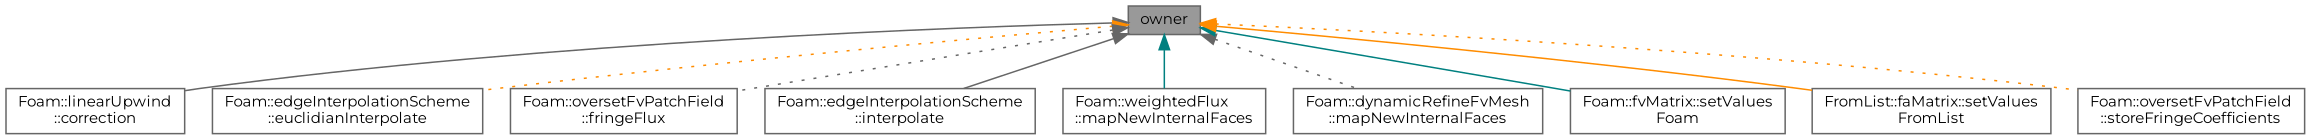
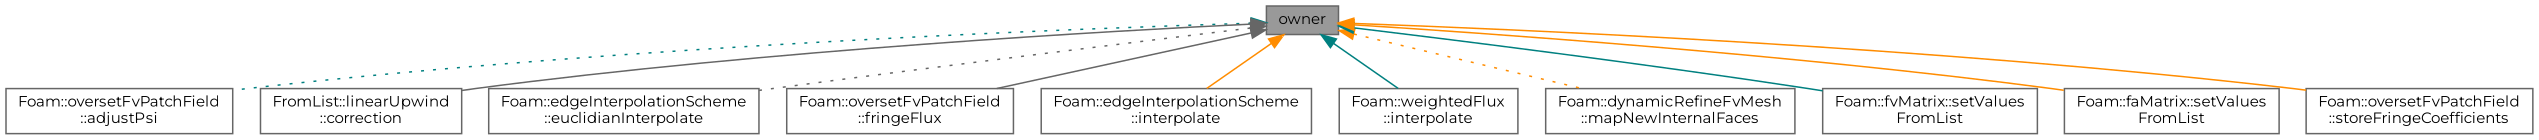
(1647, 50) -> (1831, 48)
(798, 56) -> (1005, 59)
(925, 60) -> (1124, 61)
(1039, 63) -> (1239, 66)
(1286, 64) -> (1468, 61)
(95, 111) -> (361, 111)
none -> (119, 111)
(1164, 111) -> (1429, 111)
(1678, 111) -> (1930, 111)
(1932, 111) -> (2172, 111)
